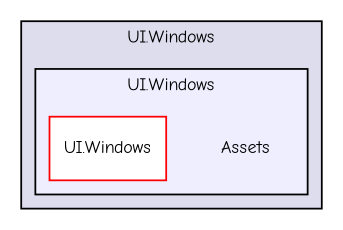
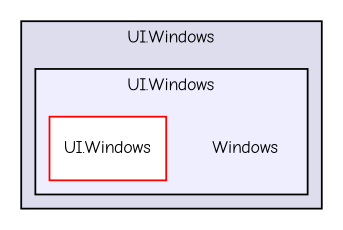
(246, 149) -> (246, 149)
